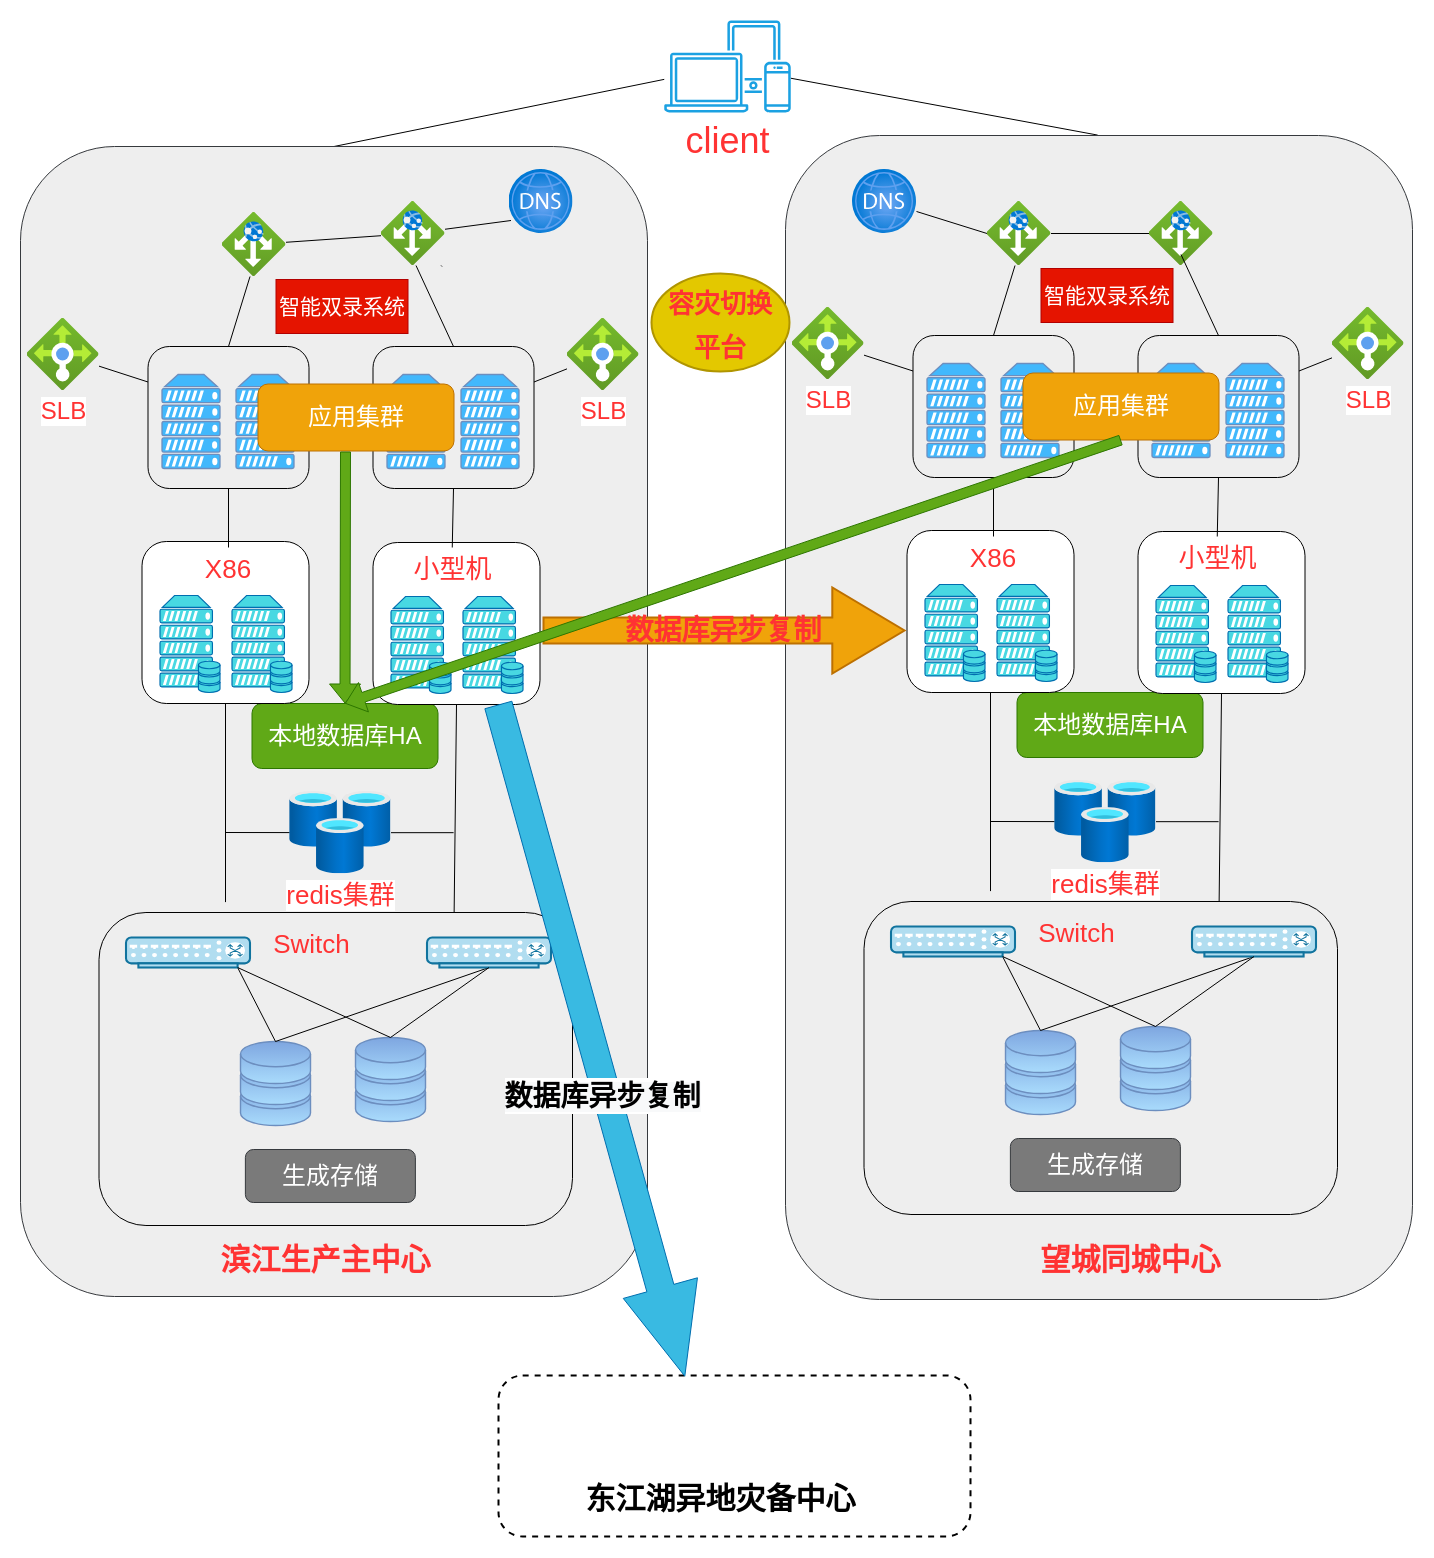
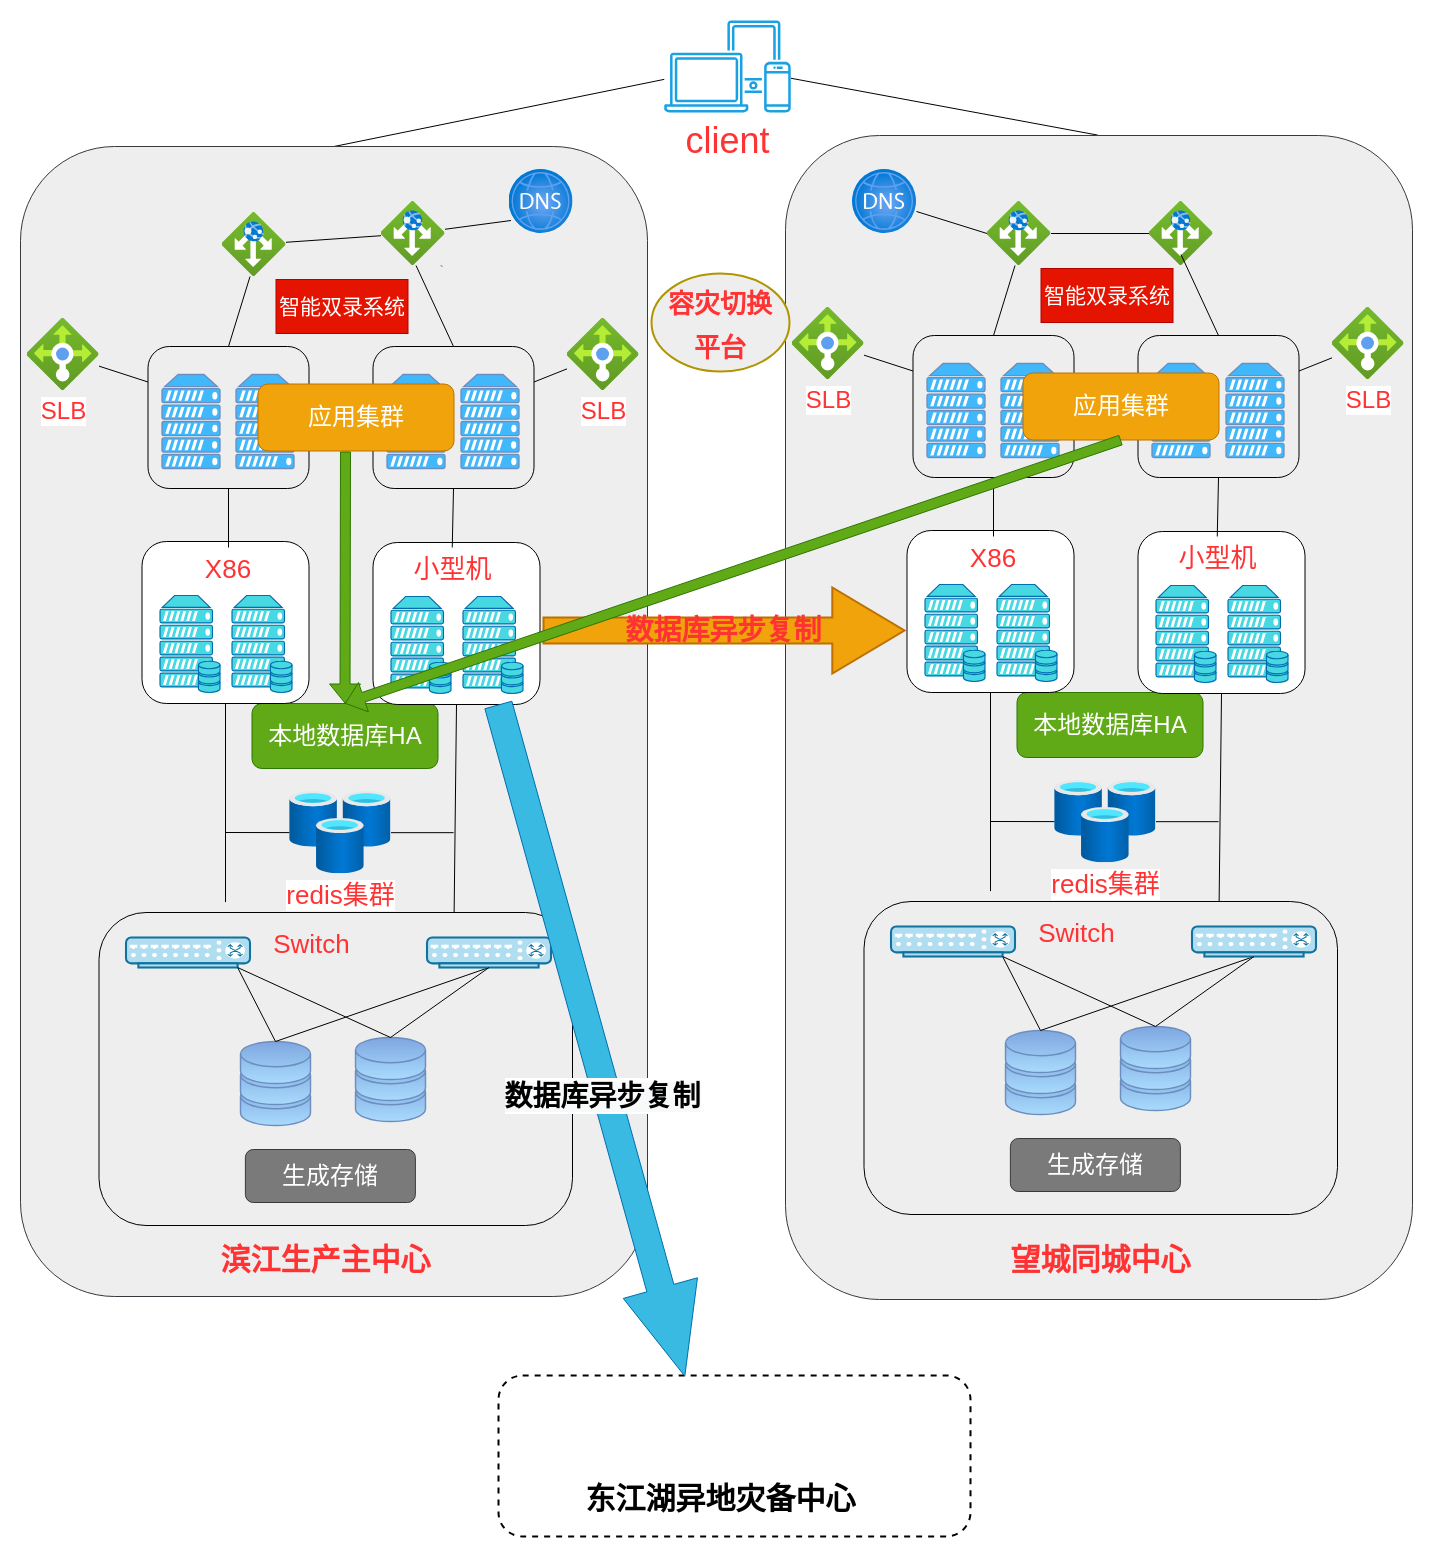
(721, 323) -> (721, 323)
(1131, 1260) -> (1101, 1260)
